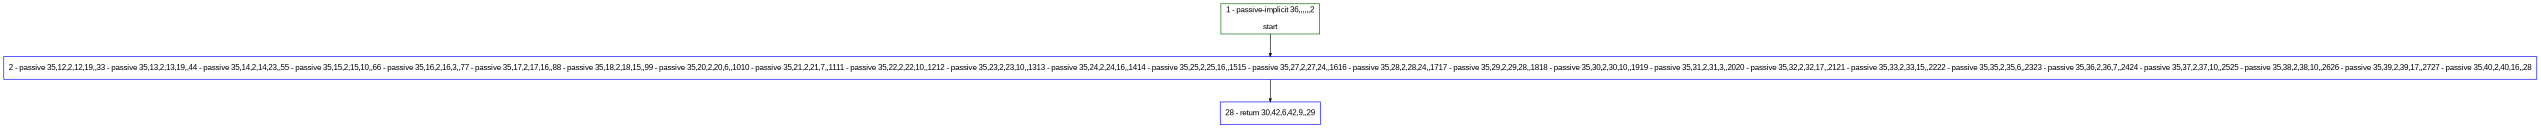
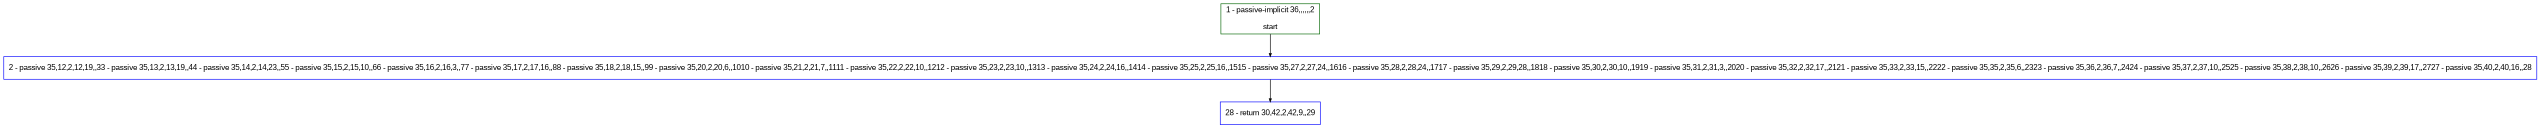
(1270, 113) -> (1270, 113)
